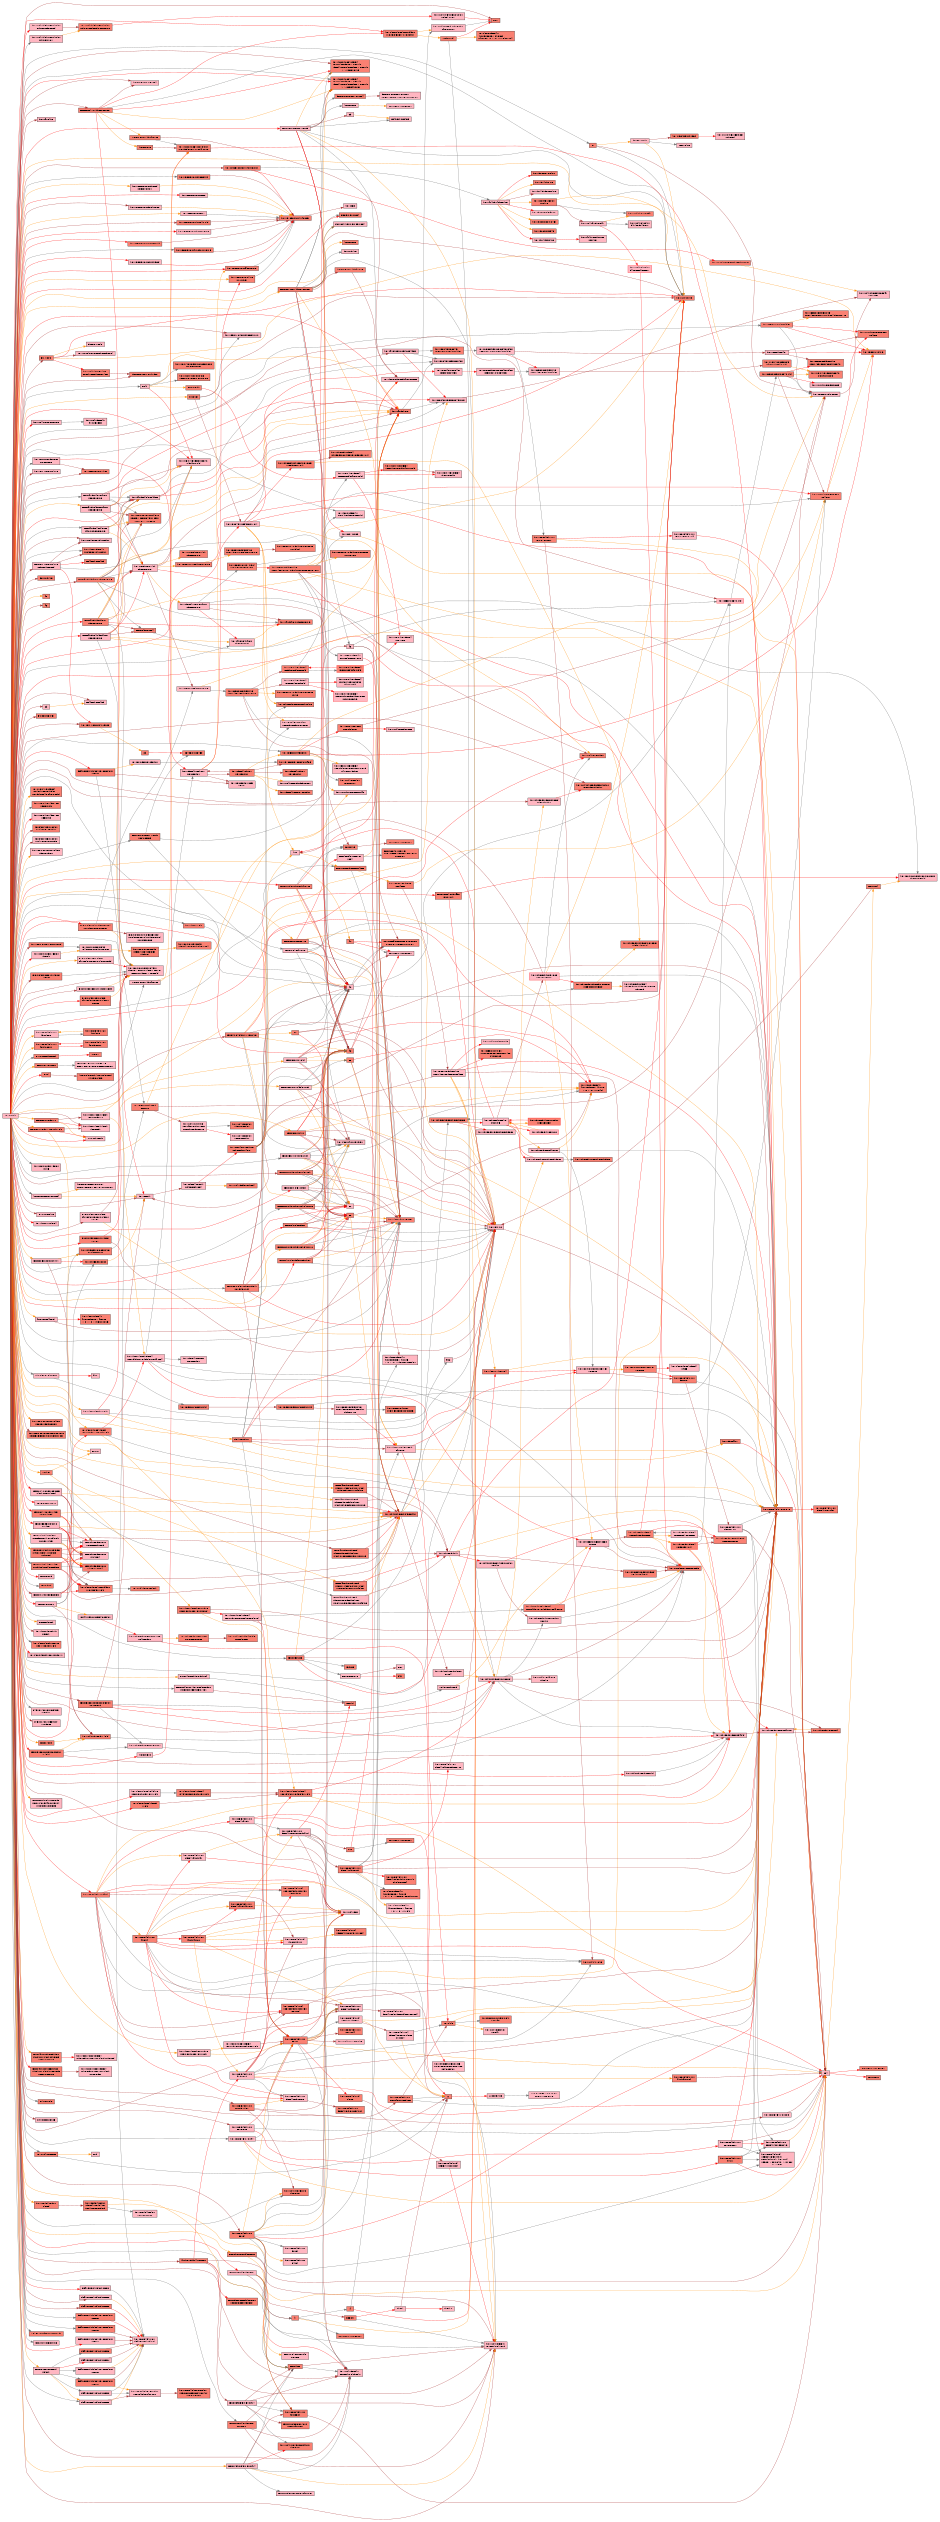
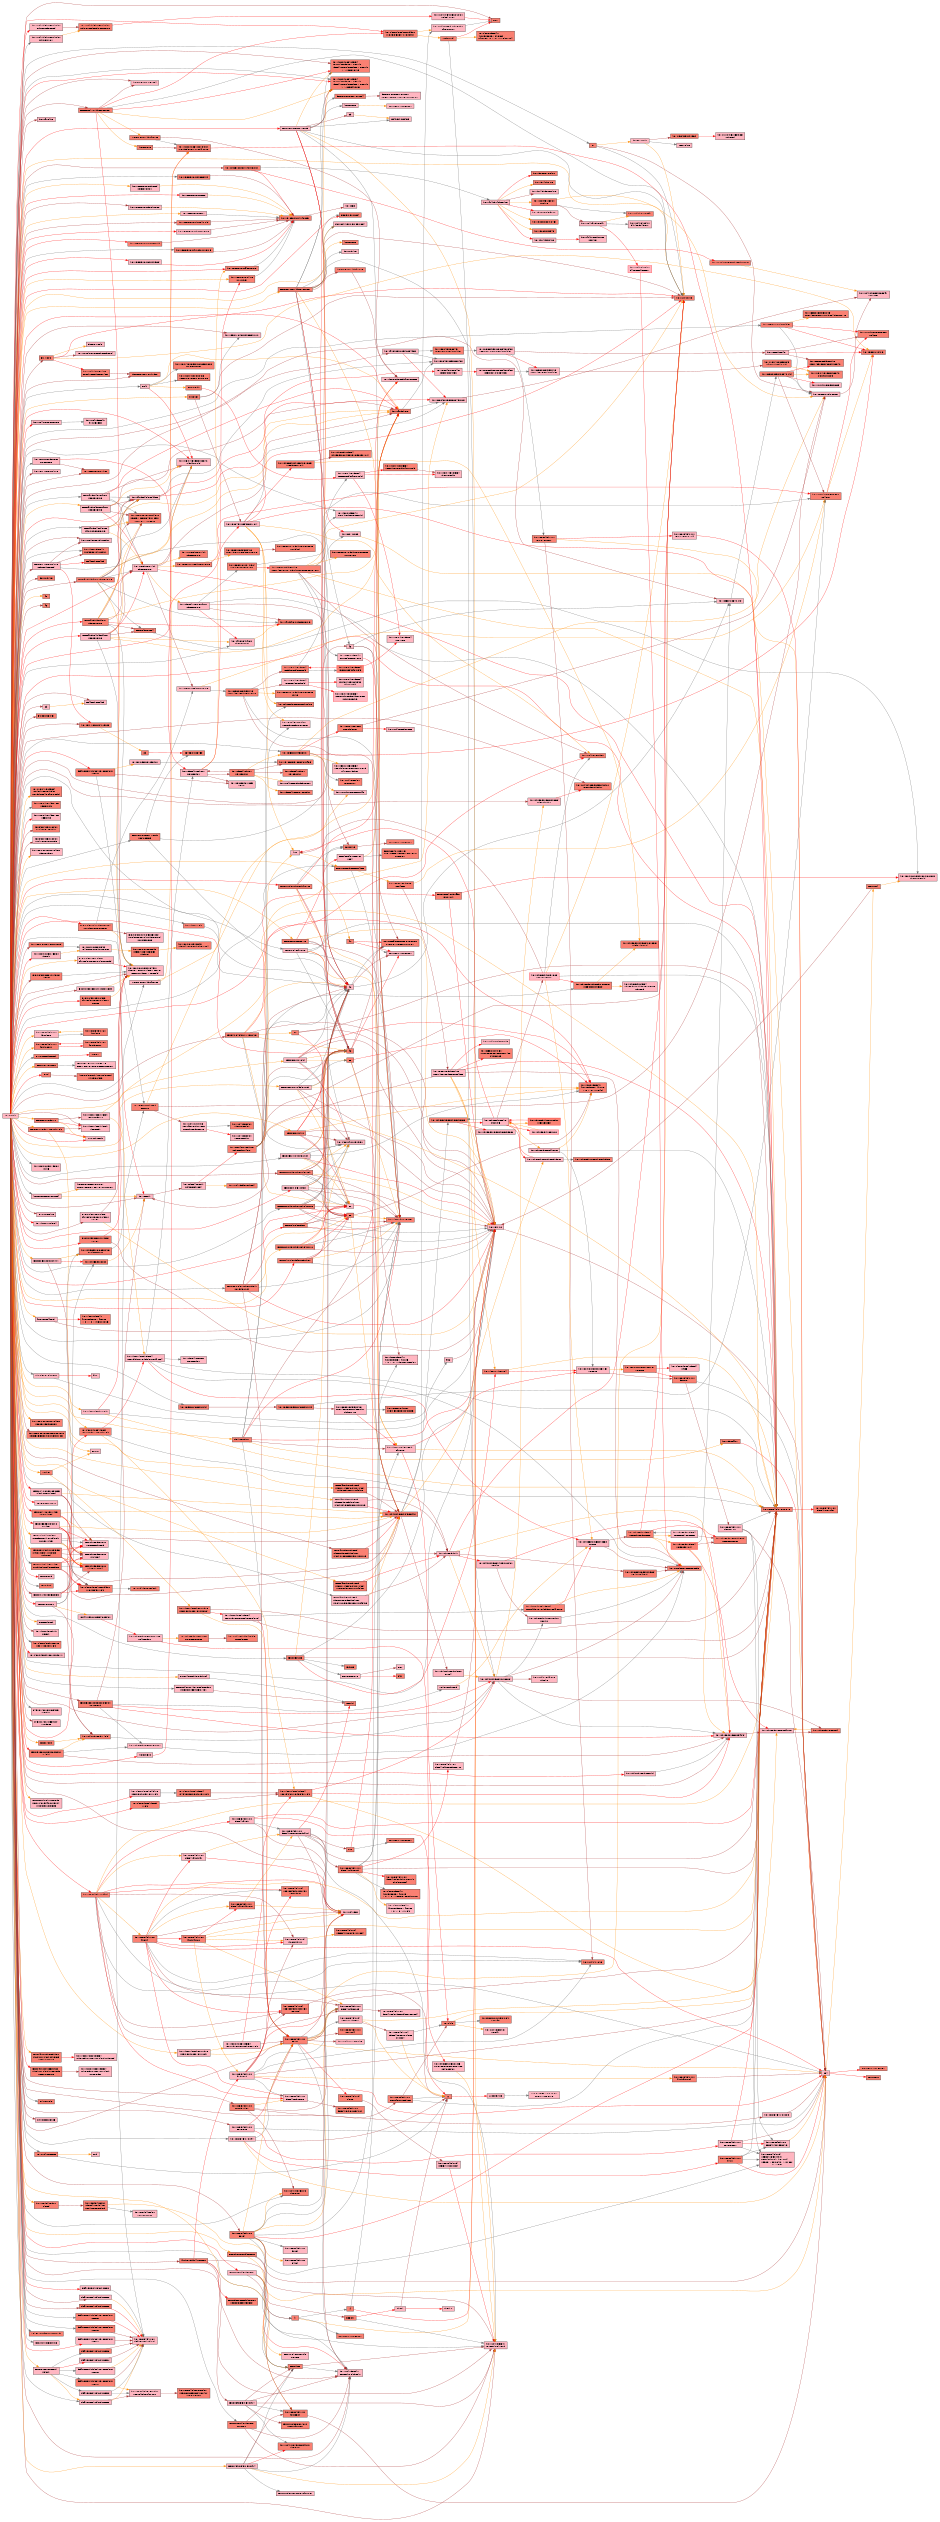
(730, 601) -> (730, 601)
